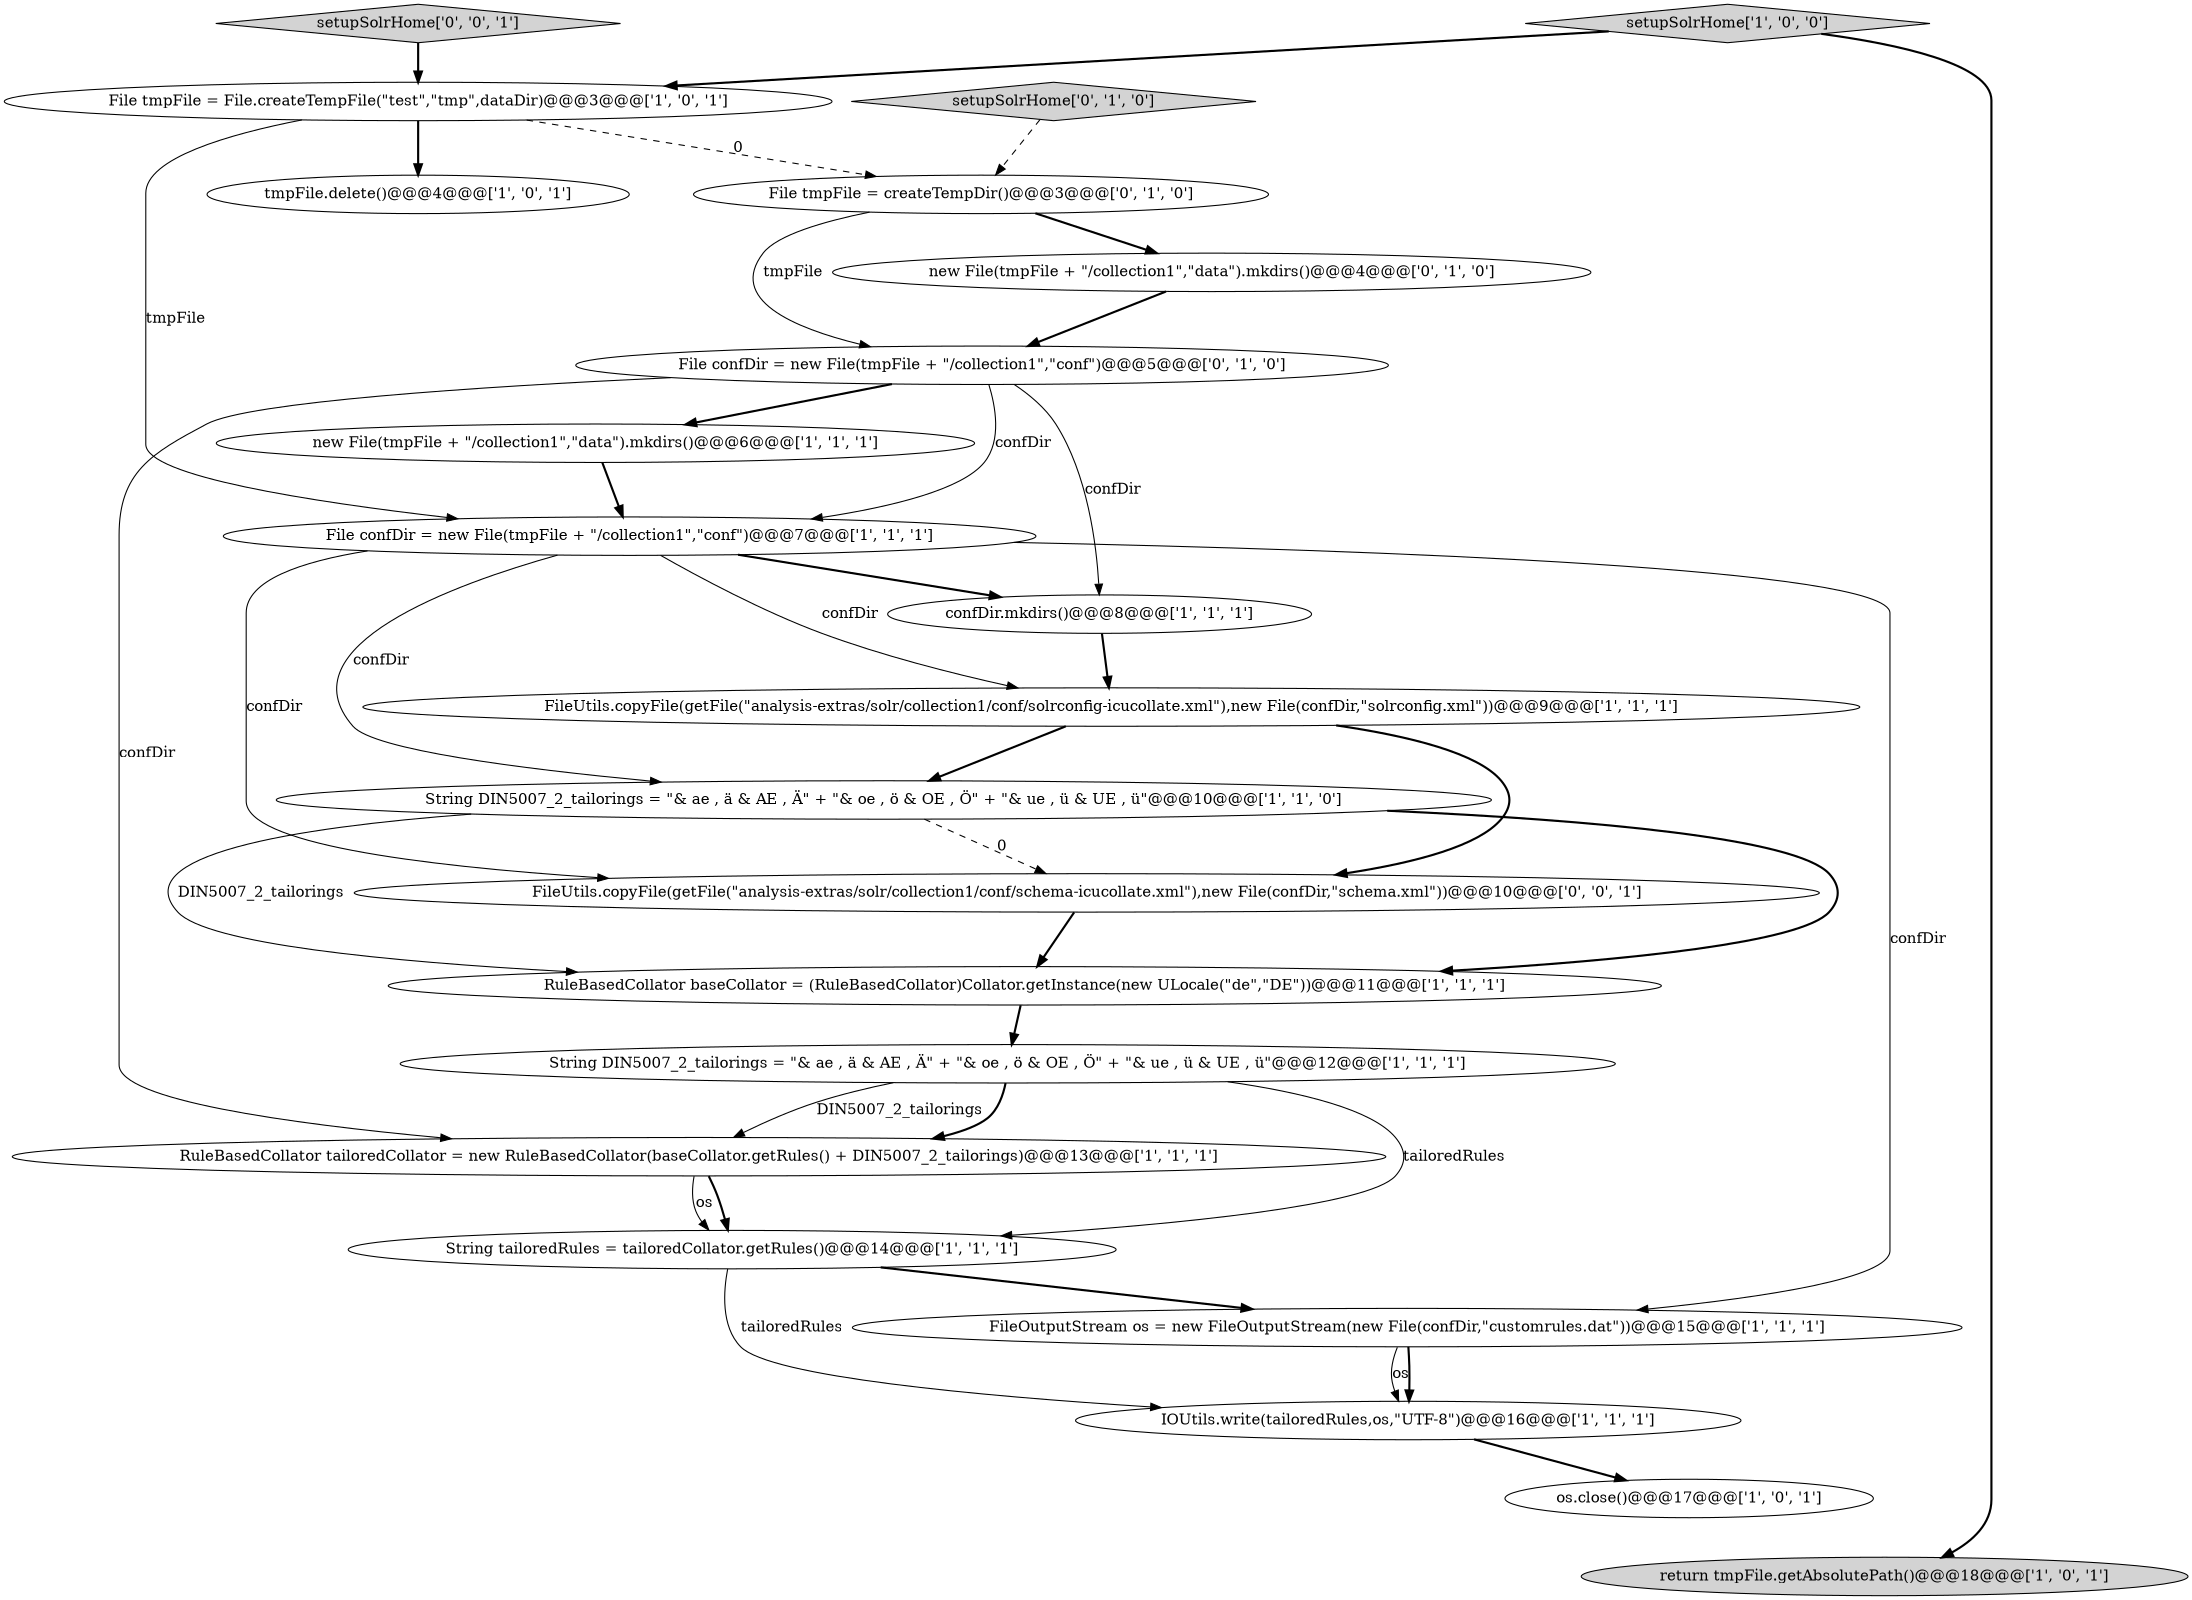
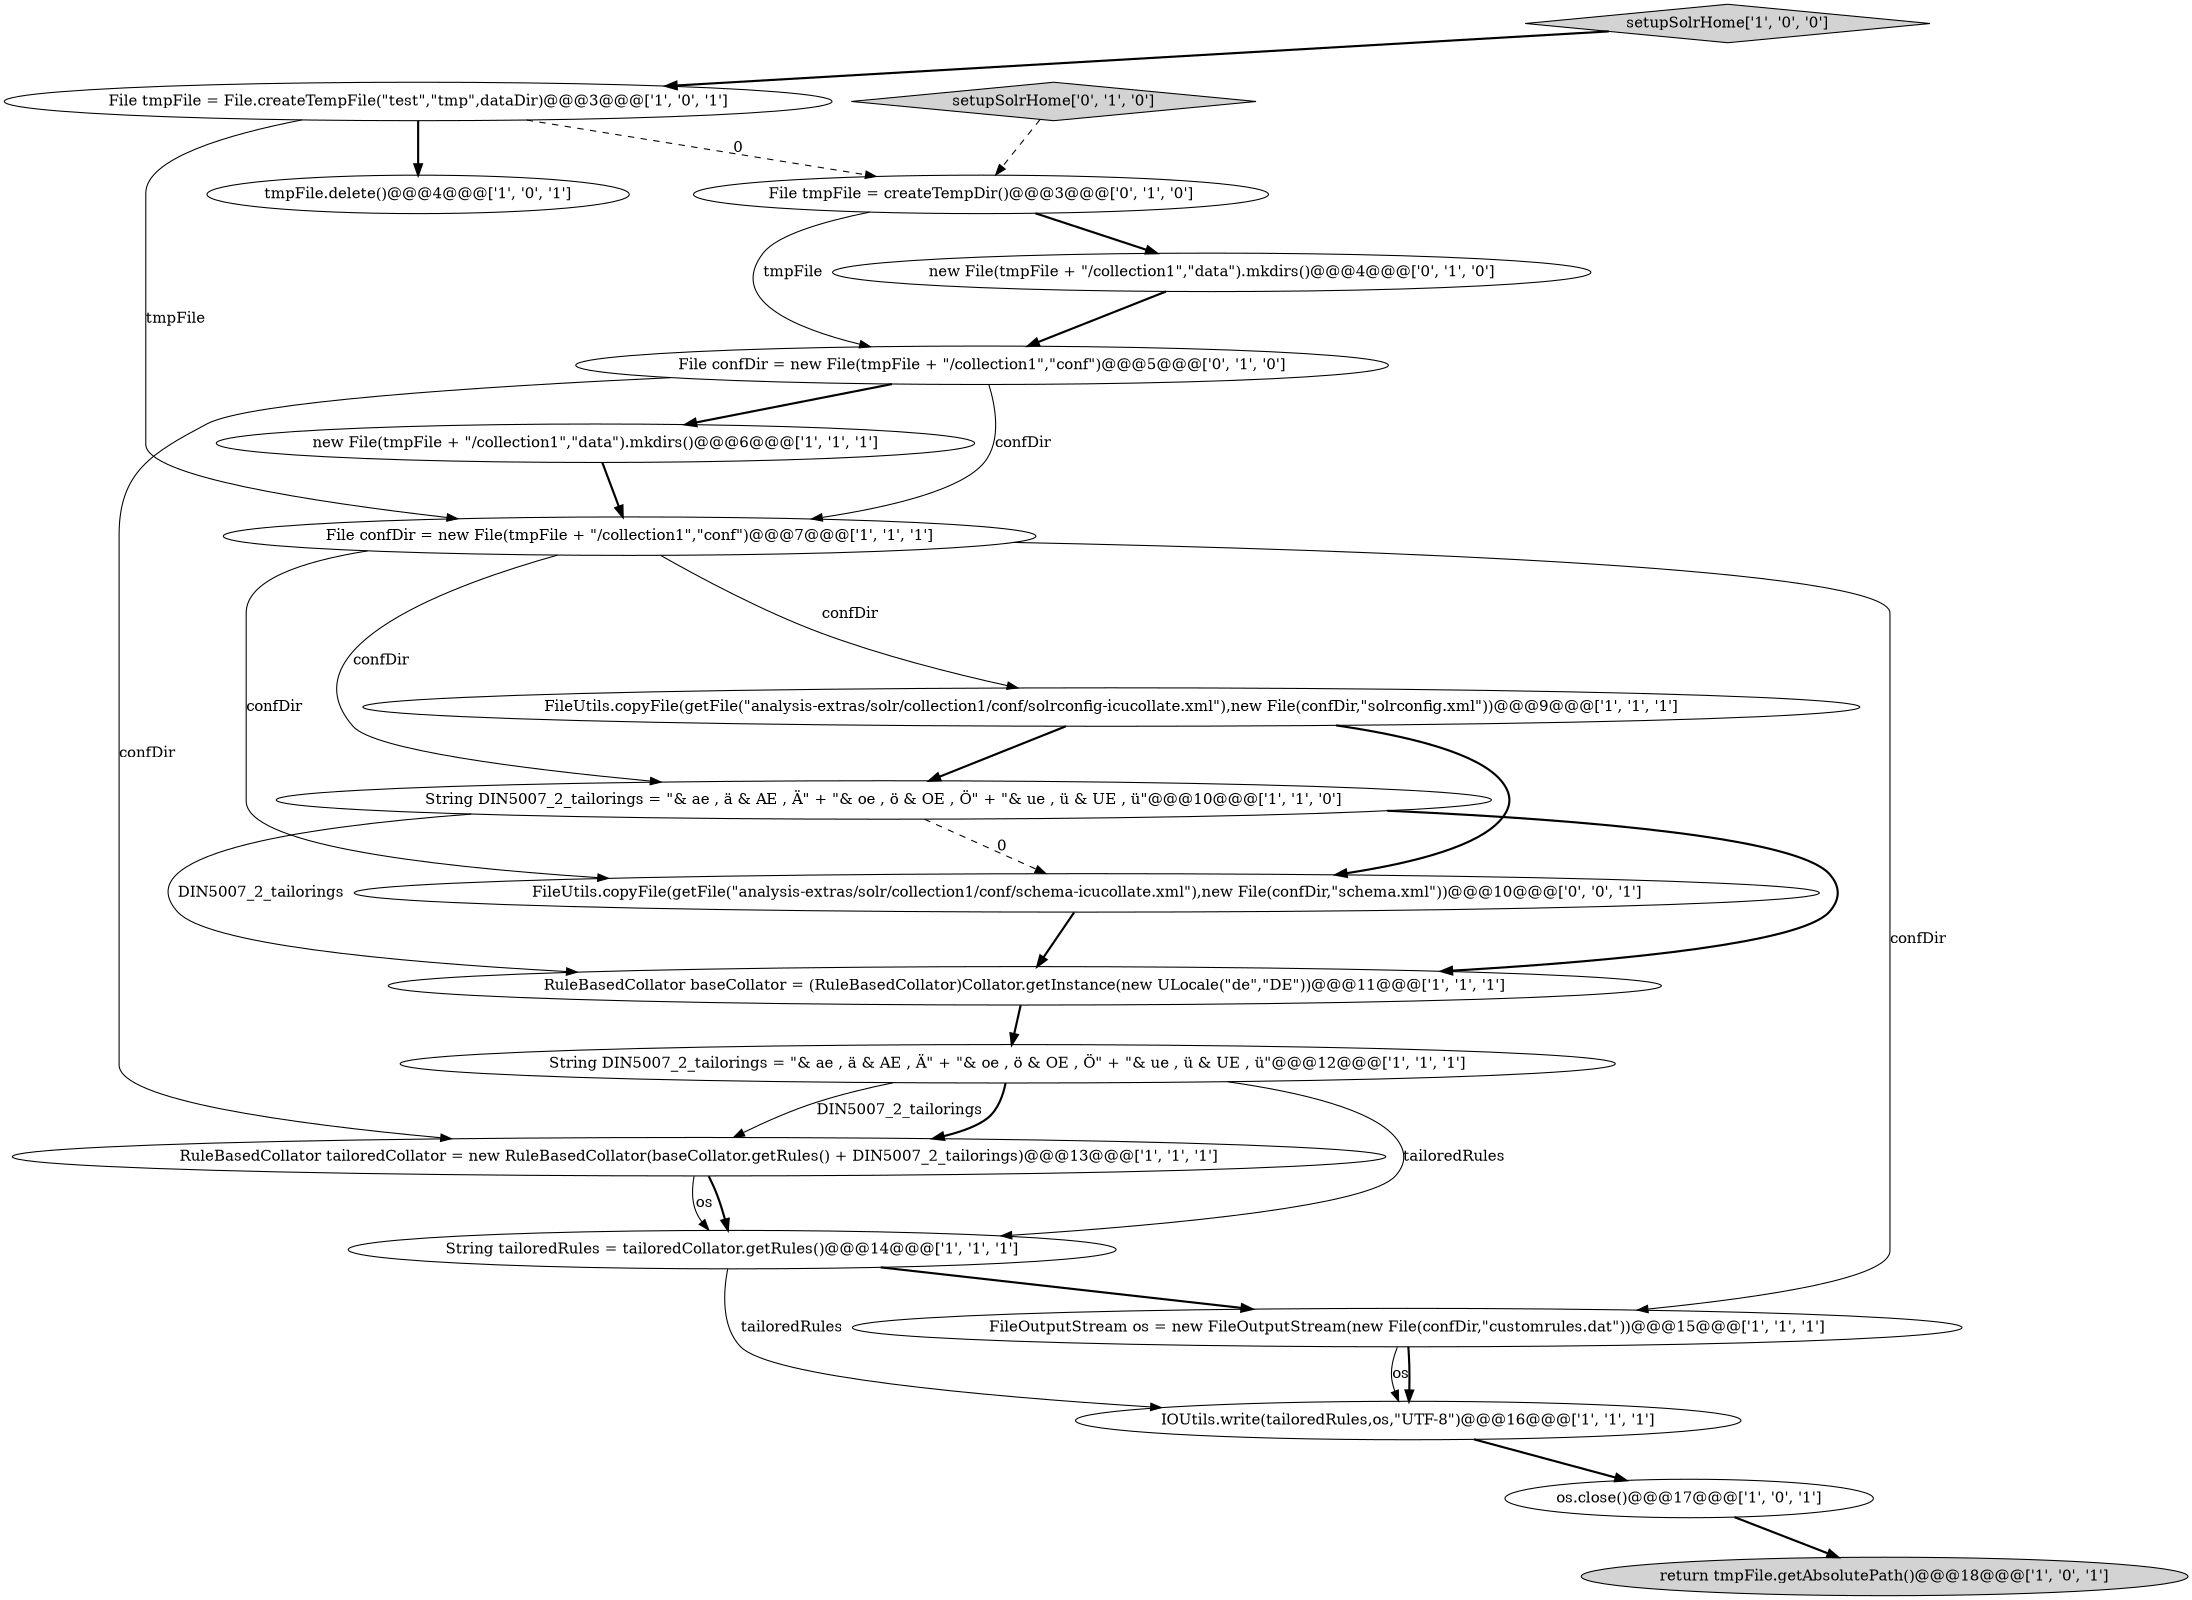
(418, 23) -> none
(1100, 614) -> none
(1991, 739) -> (1781, 1535)
